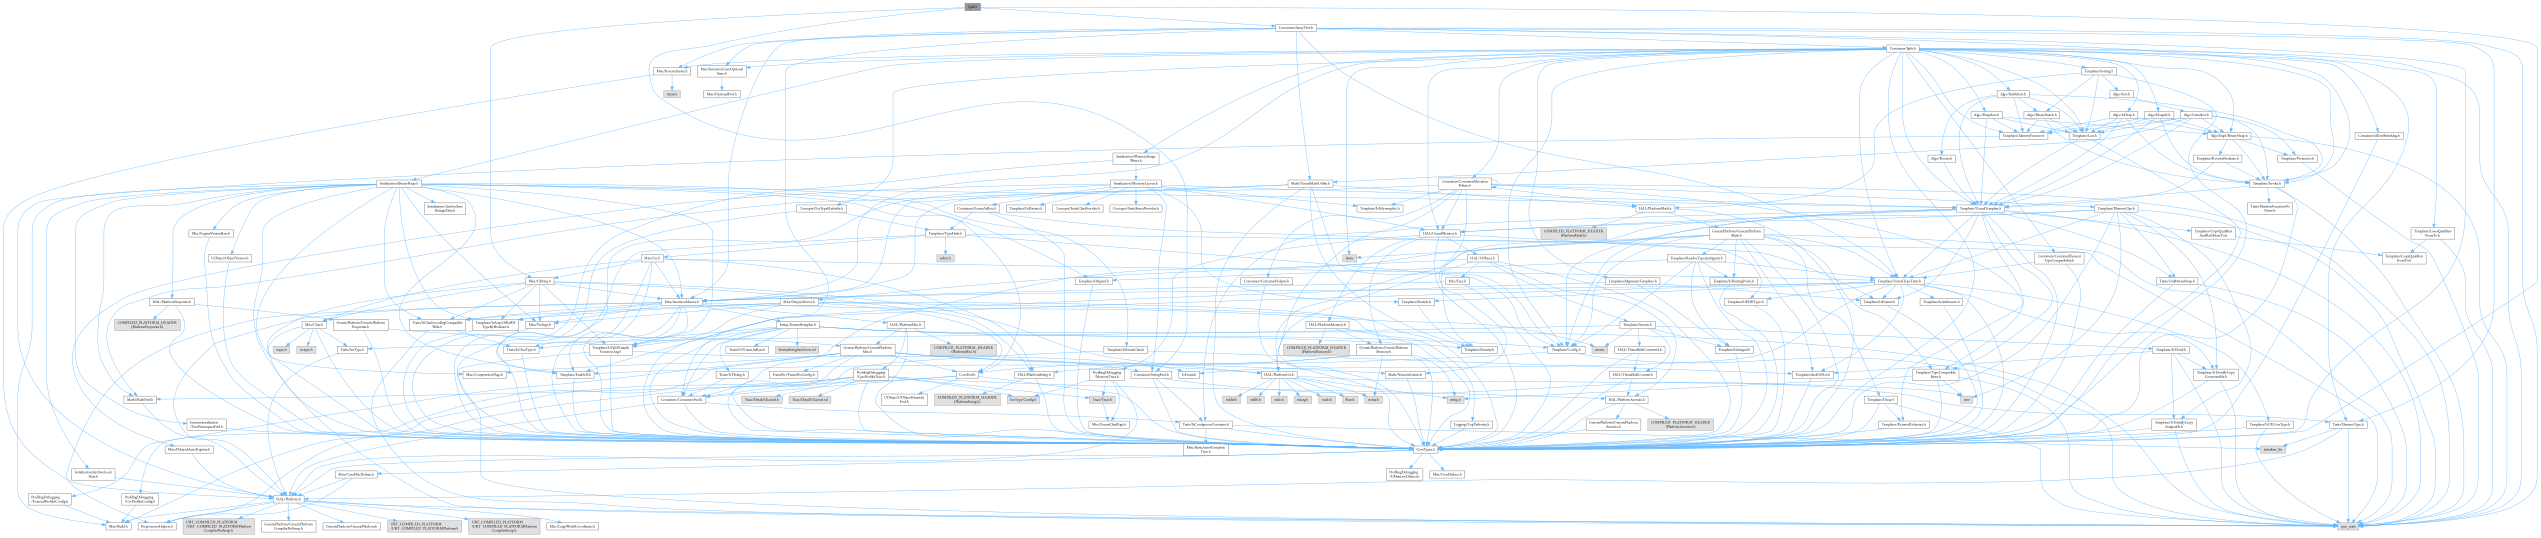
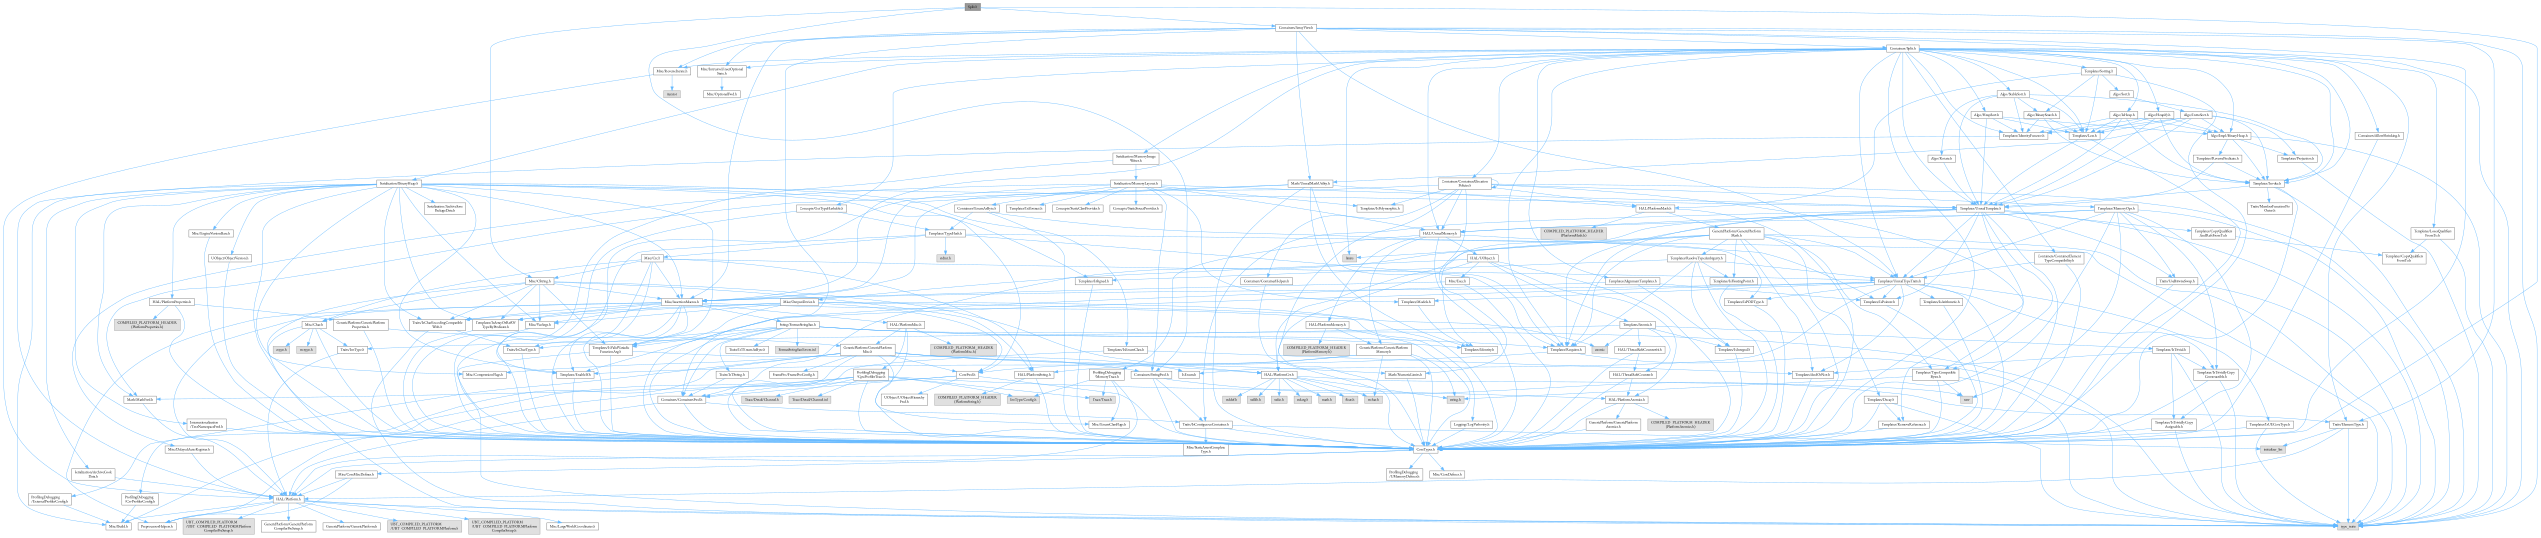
(1566, 350) -> (1566, 350)
(1105, 410) -> (949, 419)
